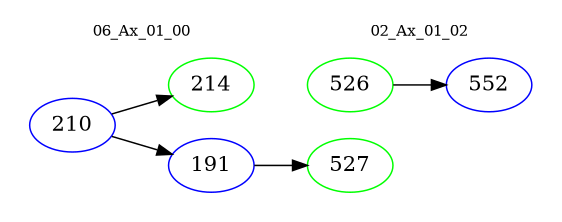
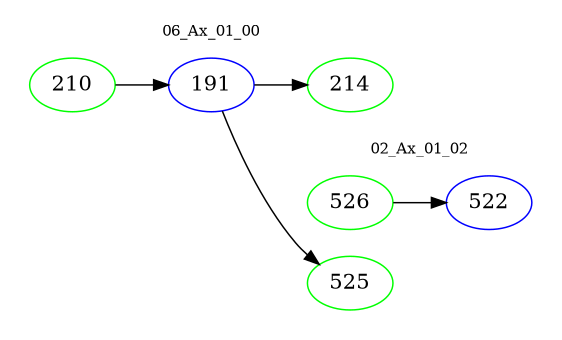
(489, 85) -> (489, 203)
(135, 107) -> (273, 85)
(72, 125) -> (72, 85)
(350, 165) -> (350, 283)
